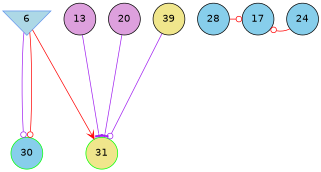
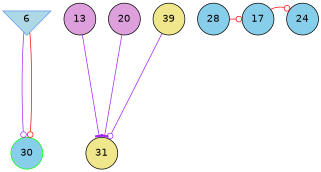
(283, 31) -> (277, 7)
(62, 81) -> none
(102, 153) -> (102, 153)
